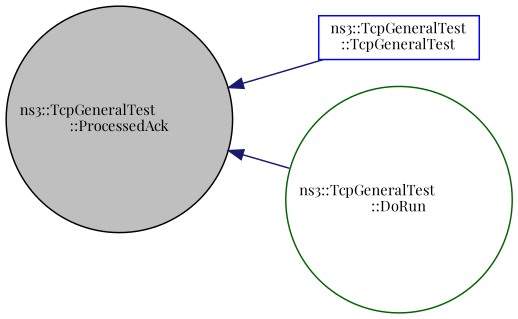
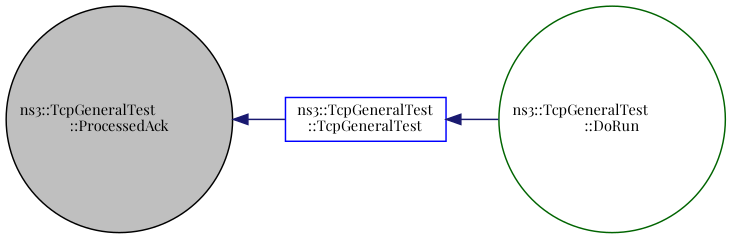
(266, 162) -> (480, 119)
